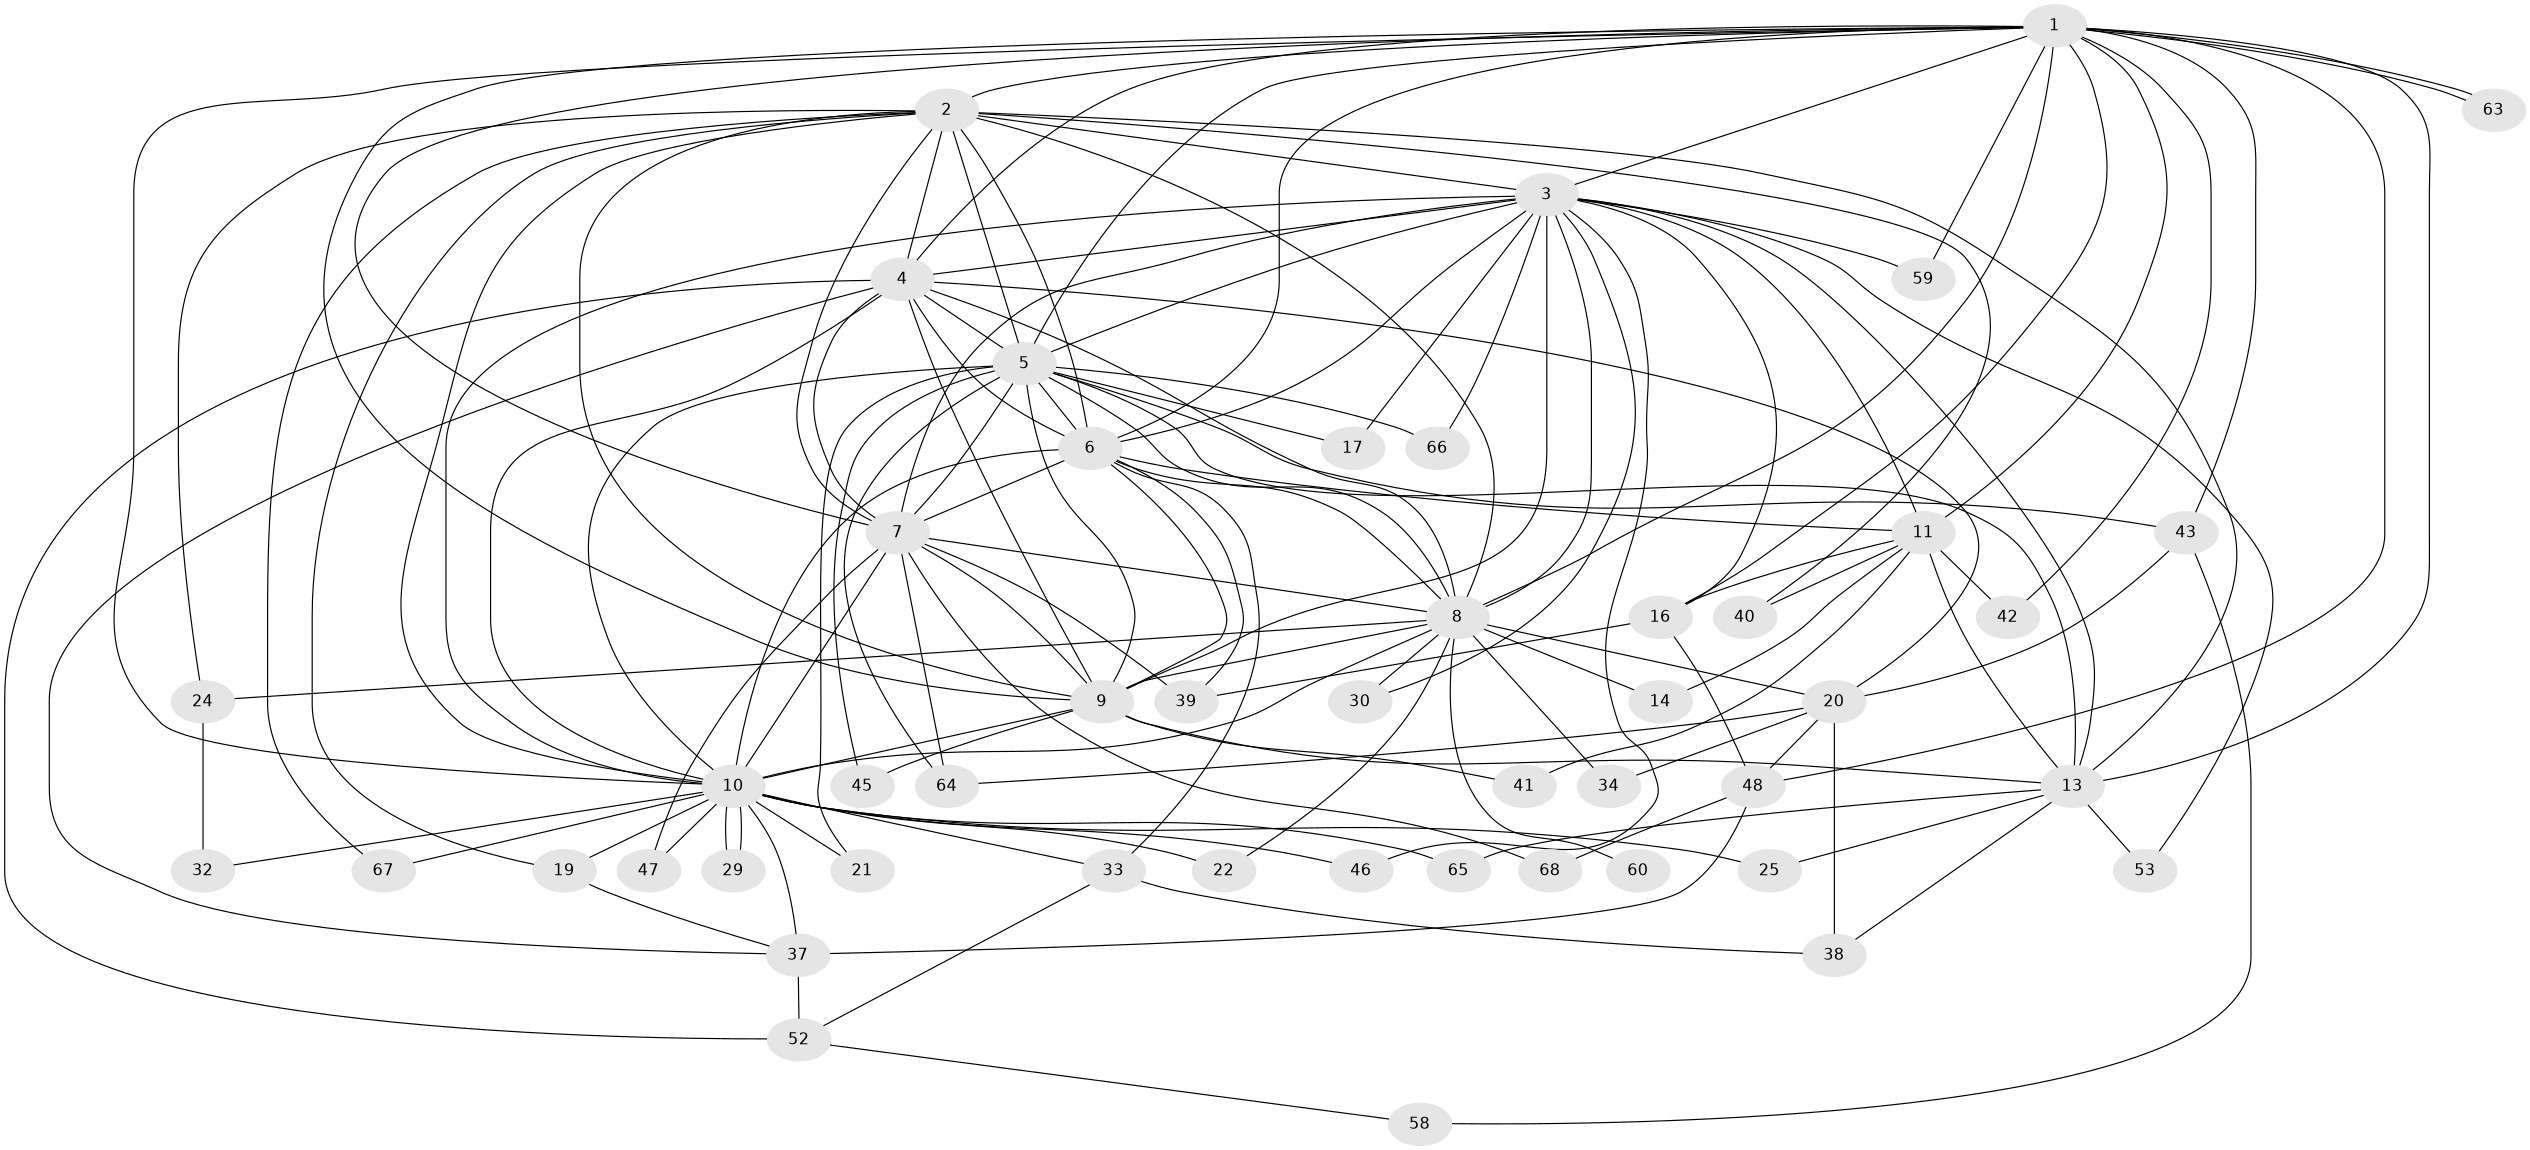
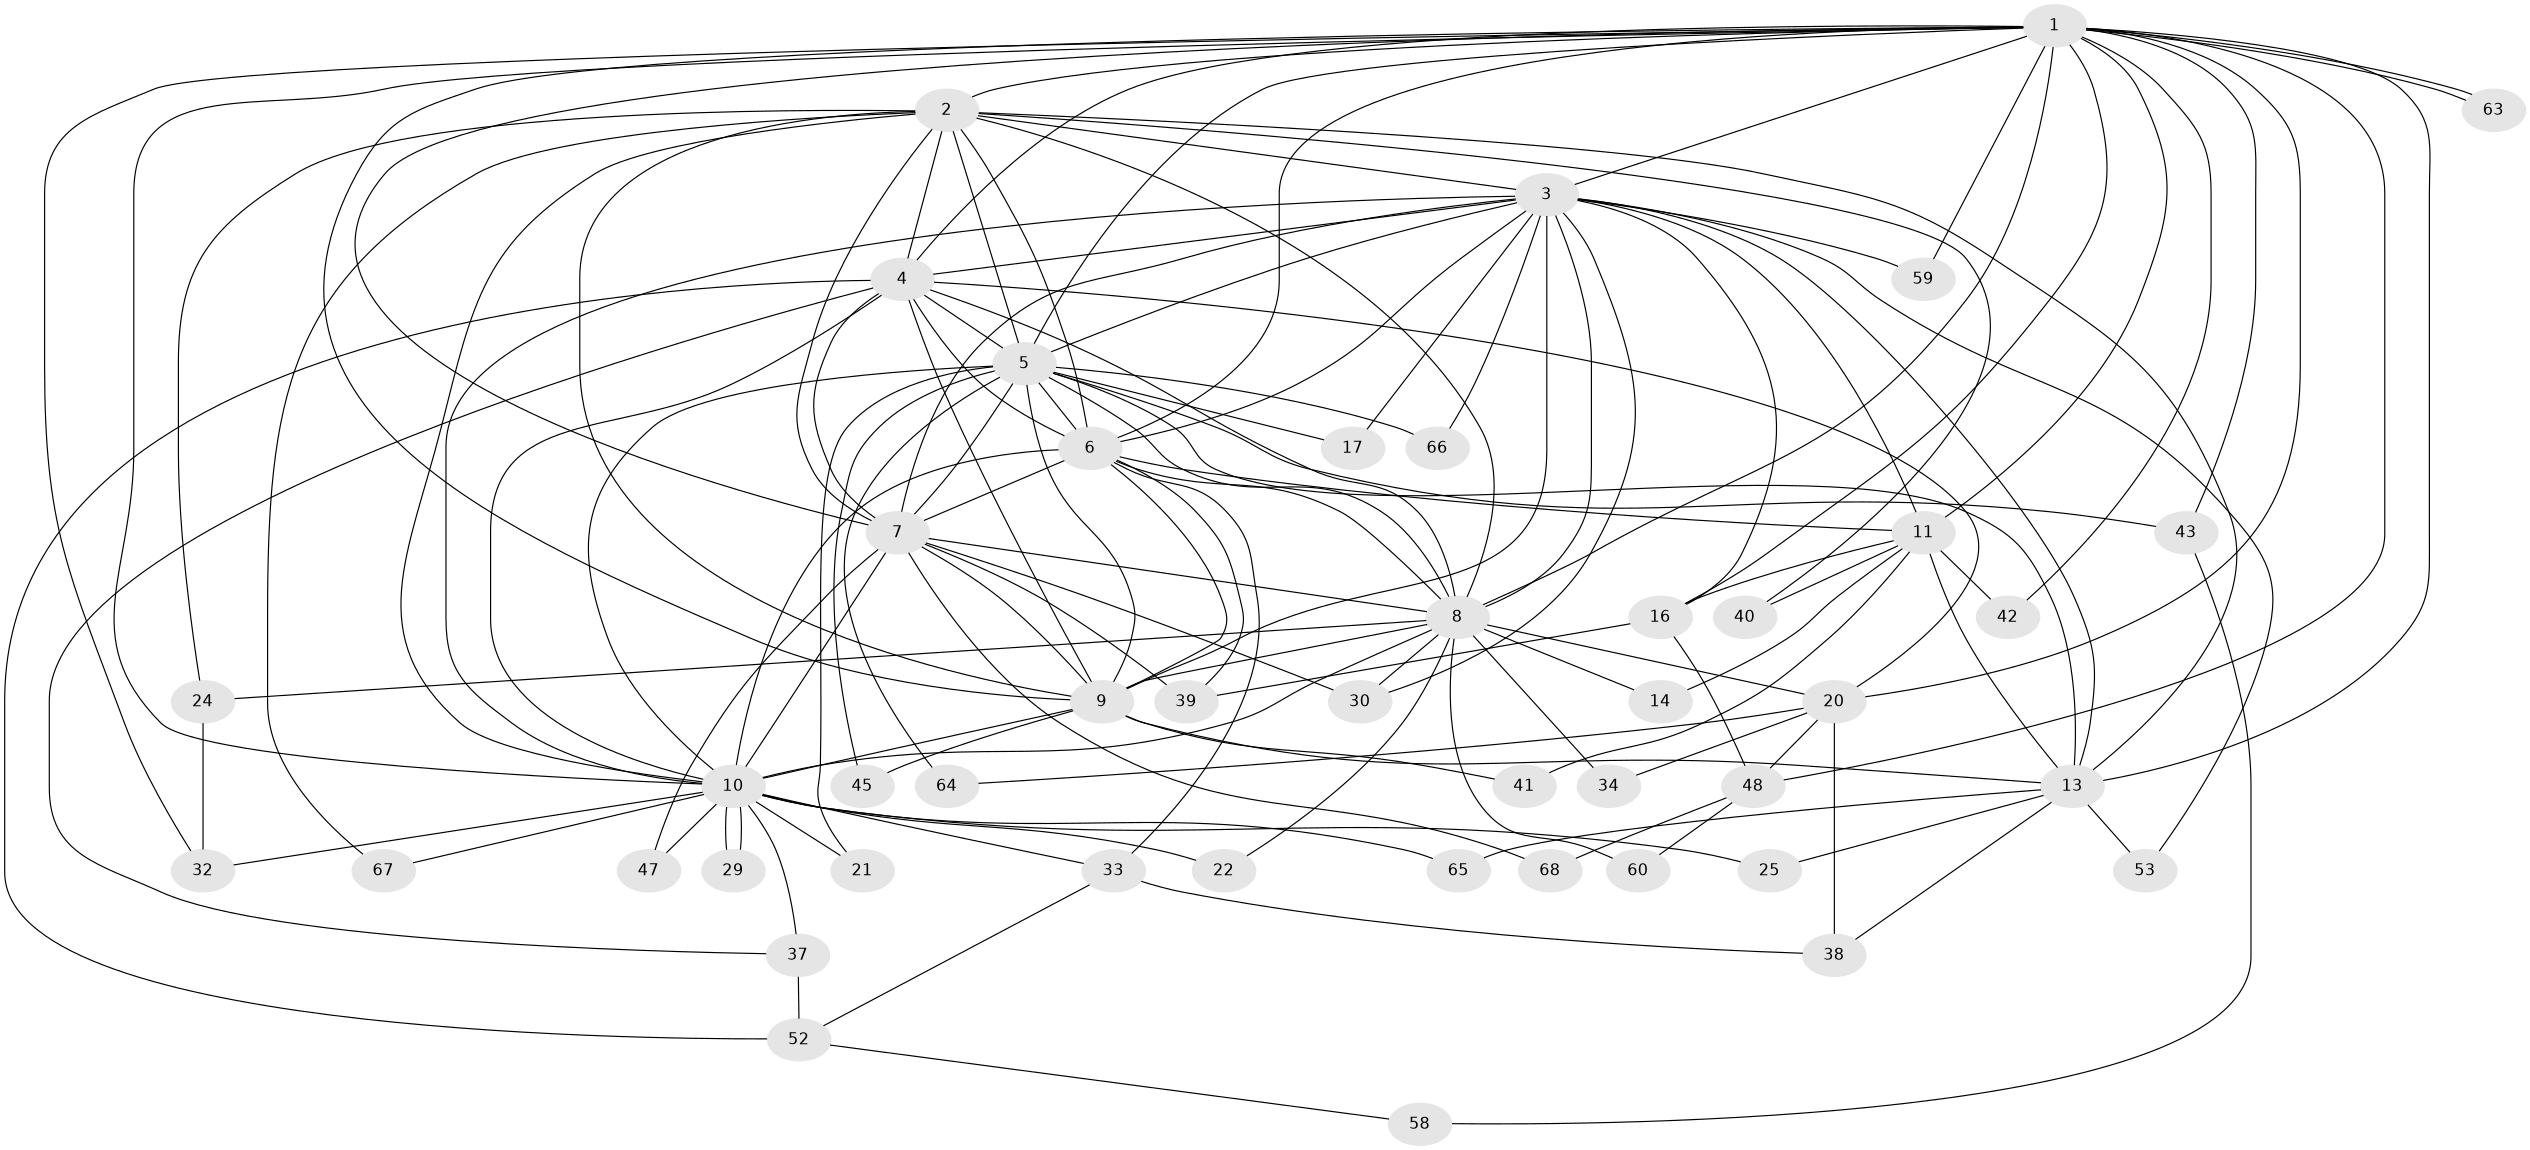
none -> (663, 56)
(919, 644) -> (1121, 609)
(2029, 648) -> (2294, 432)
(565, 871) -> none
(1361, 871) -> none
(1311, 936) -> (1696, 829)
